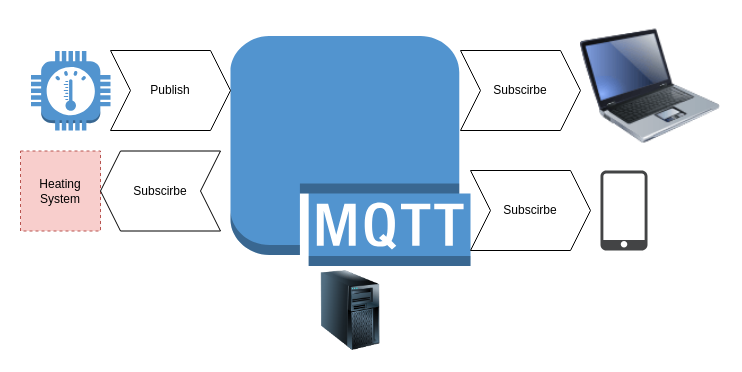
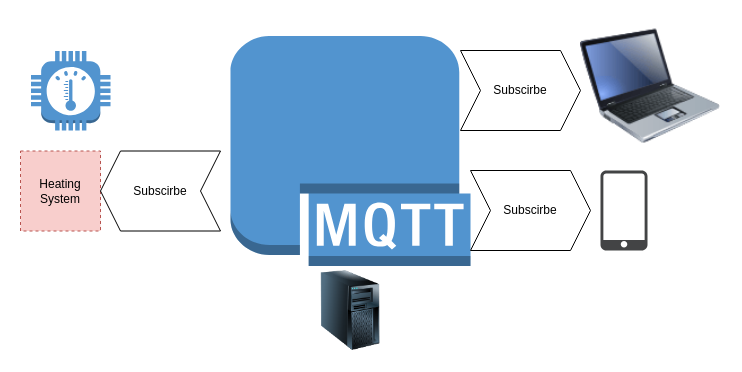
(171, 91) -> none
